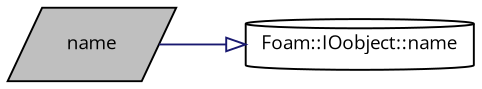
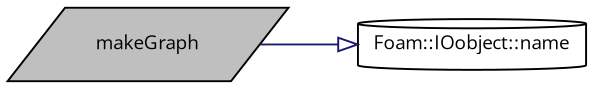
(92, 44) -> (148, 44)
